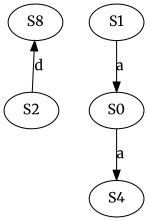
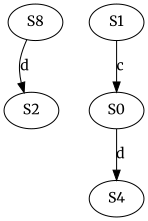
(120, 66) -> (120, 66)
(33, 72) -> (20, 61)
(121, 155) -> (121, 155)
